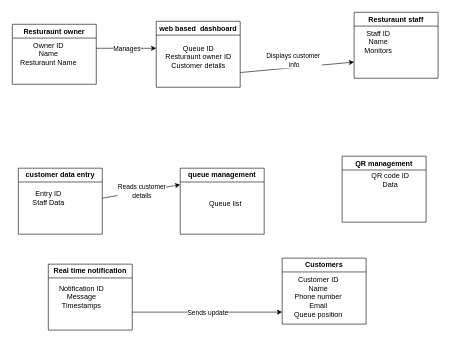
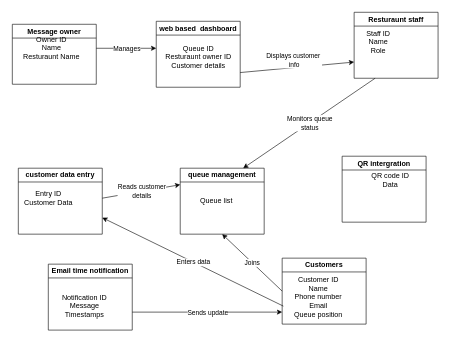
(54, 32) -> (54, 32)
(379, 42) -> (379, 42)
(48, 54) -> (51, 48)
none -> (309, 124)
(384, 164) -> (384, 164)
(49, 198) -> (49, 198)
(225, 204) -> (216, 201)
none -> (192, 262)
none -> (251, 262)
(90, 272) -> (90, 272)
(81, 297) -> (84, 306)
